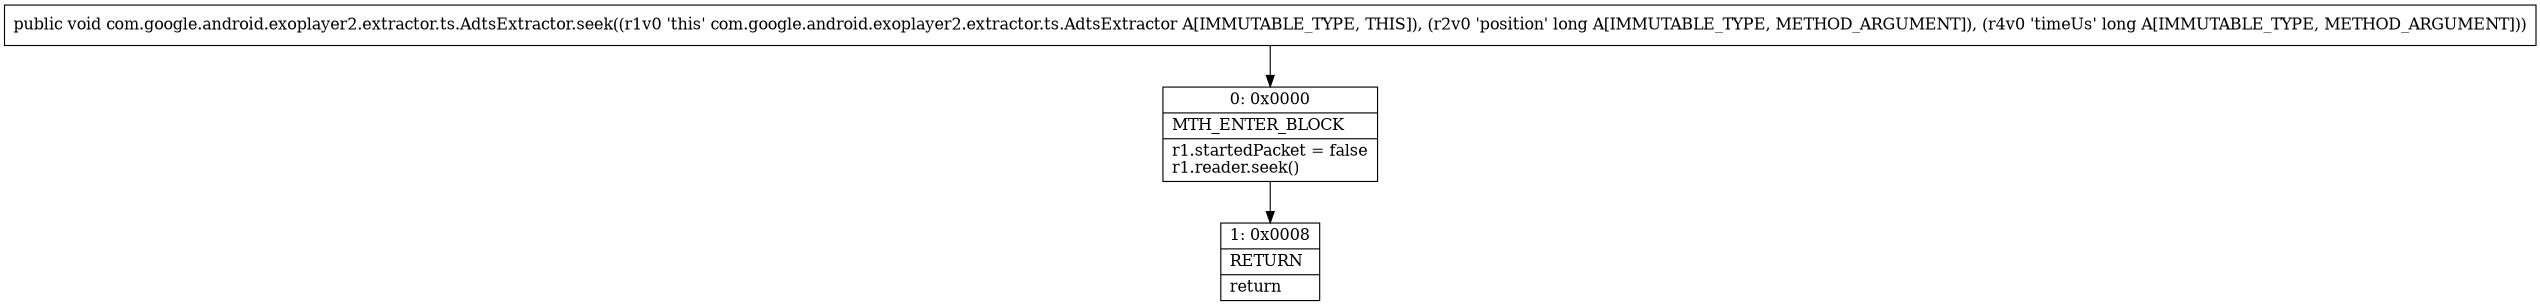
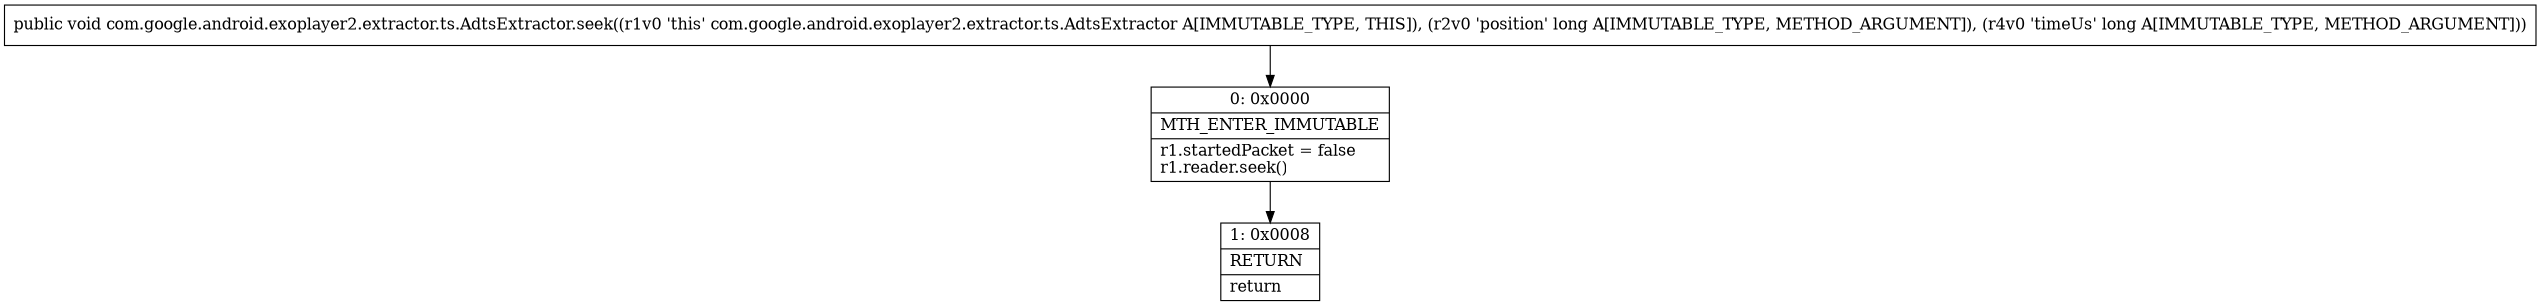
(1258, 125) -> (1270, 125)
